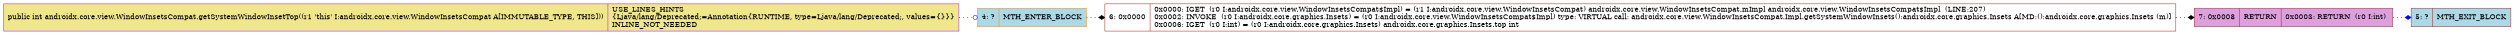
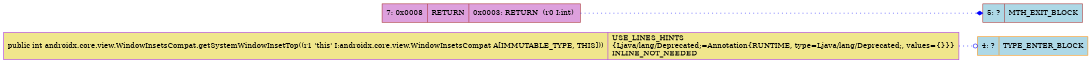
(1043, 17) -> (1043, 46)
(1640, 17) -> none
